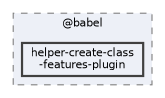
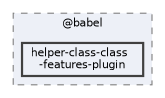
(83, 59) -> (83, 59)
